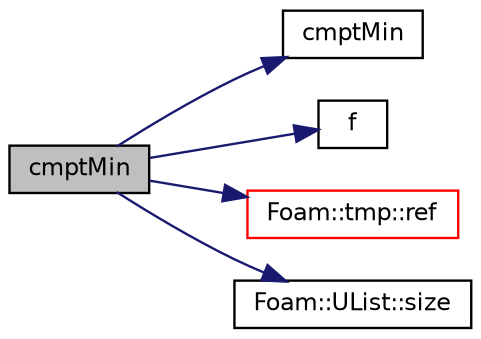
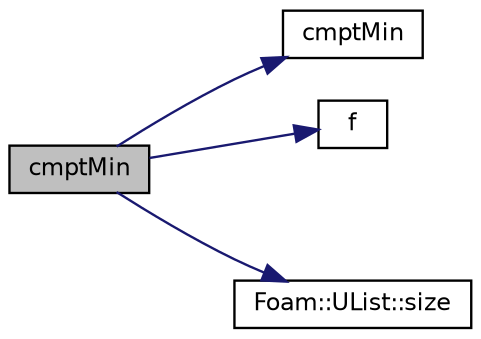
(353, 214) -> none
